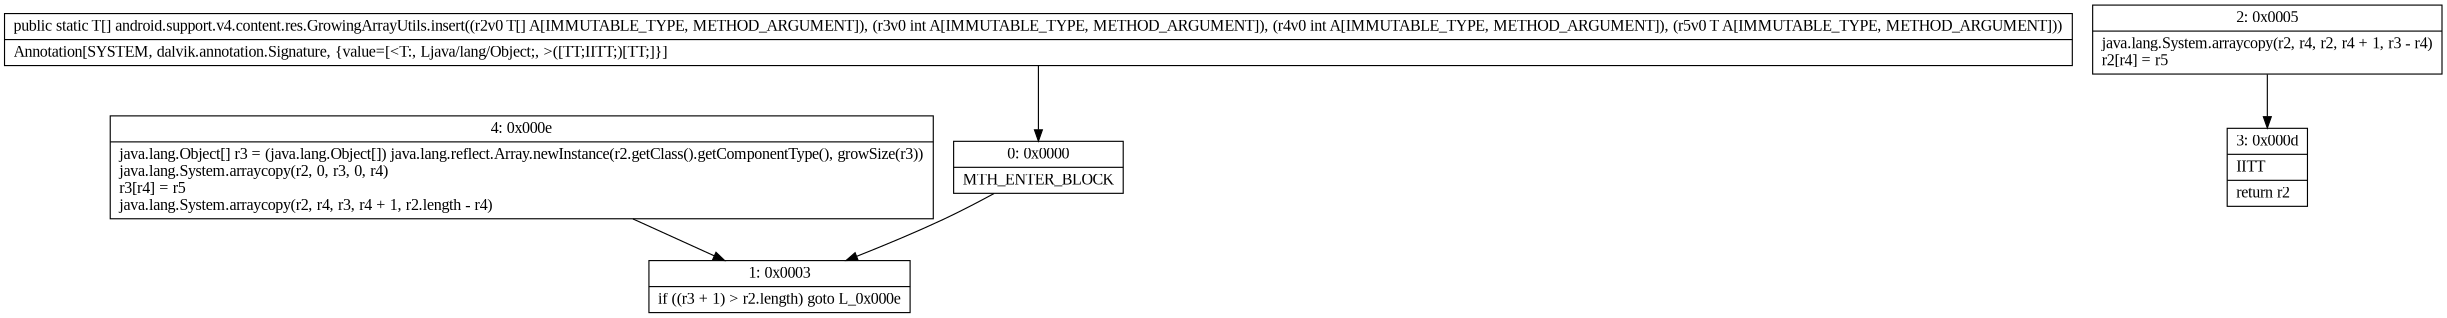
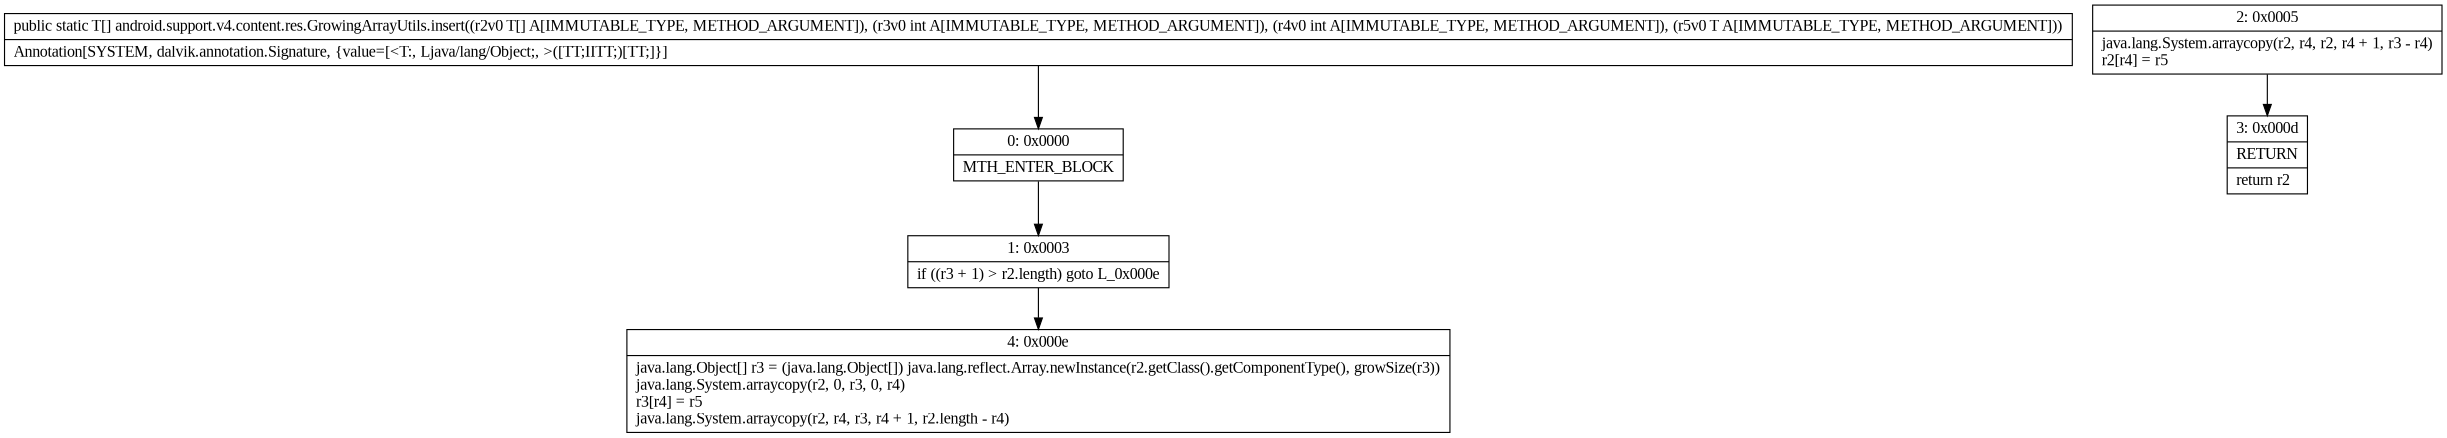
(2251, 167) -> (2267, 154)
(674, 237) -> (1038, 303)
